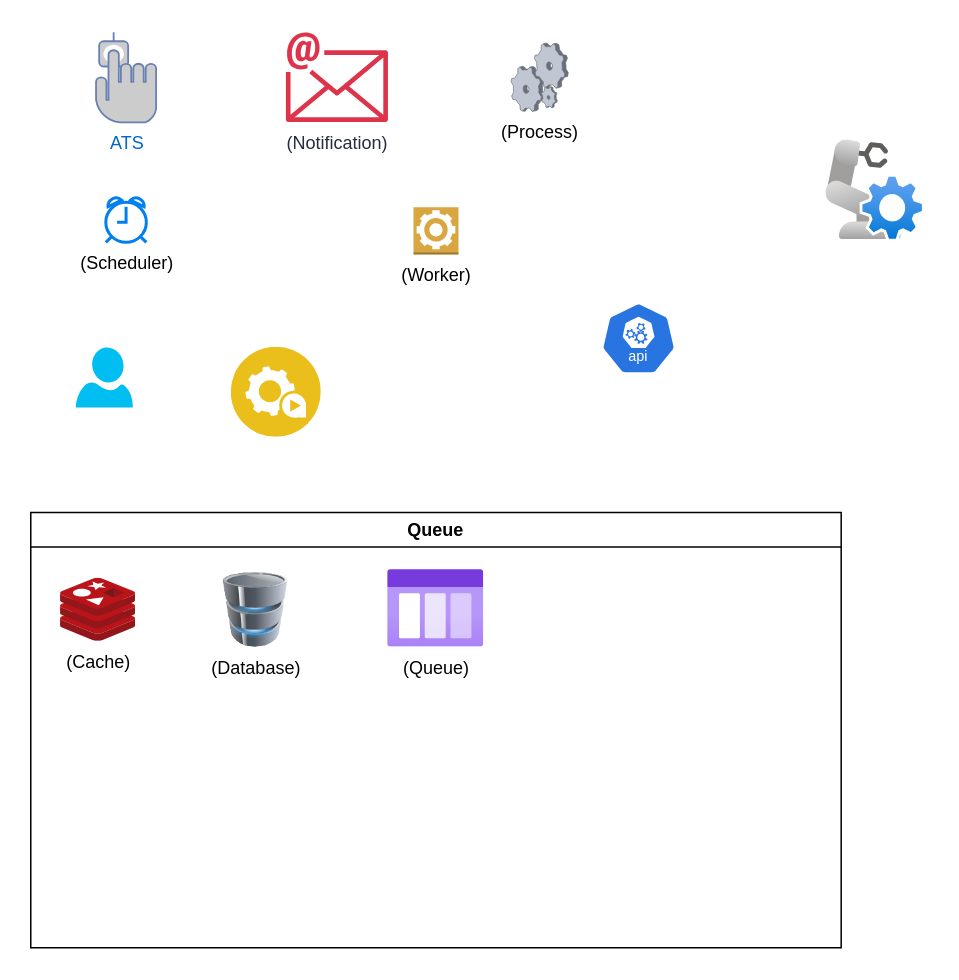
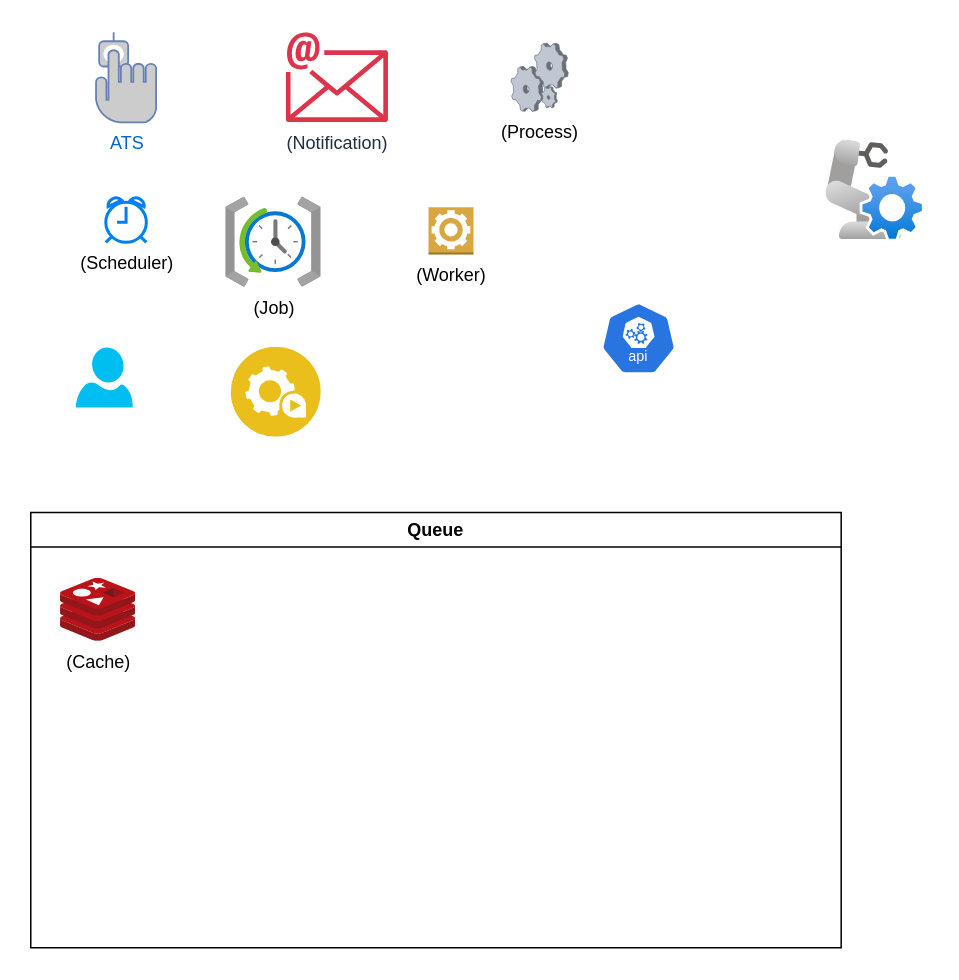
(436, 231) -> (451, 231)
none -> (274, 242)
(436, 608) -> none
(256, 610) -> none
